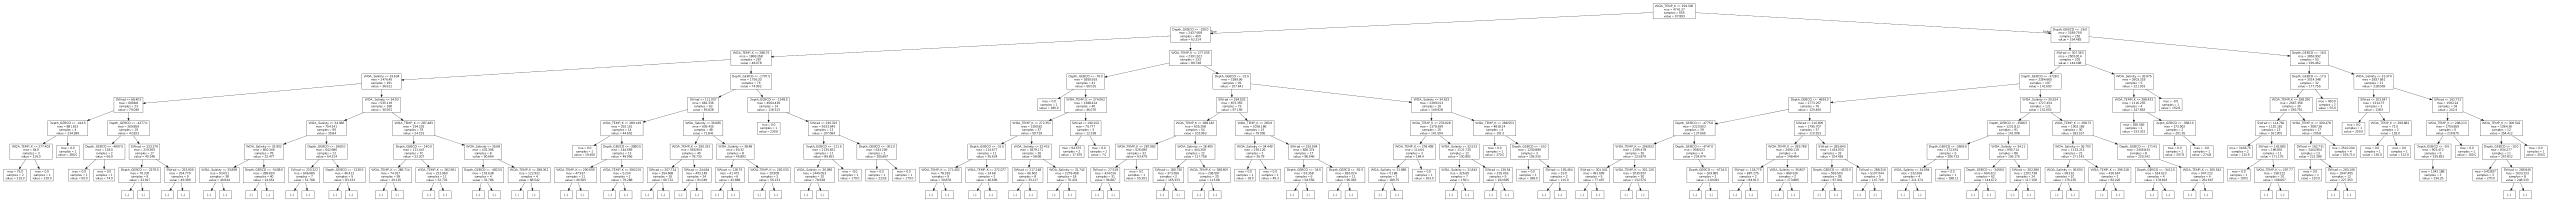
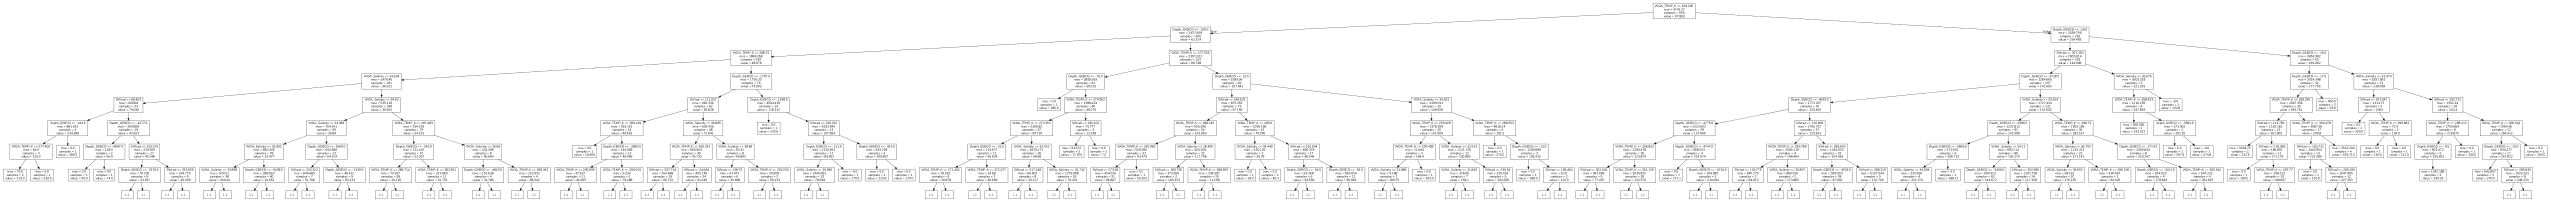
none -> (1671, 175)
